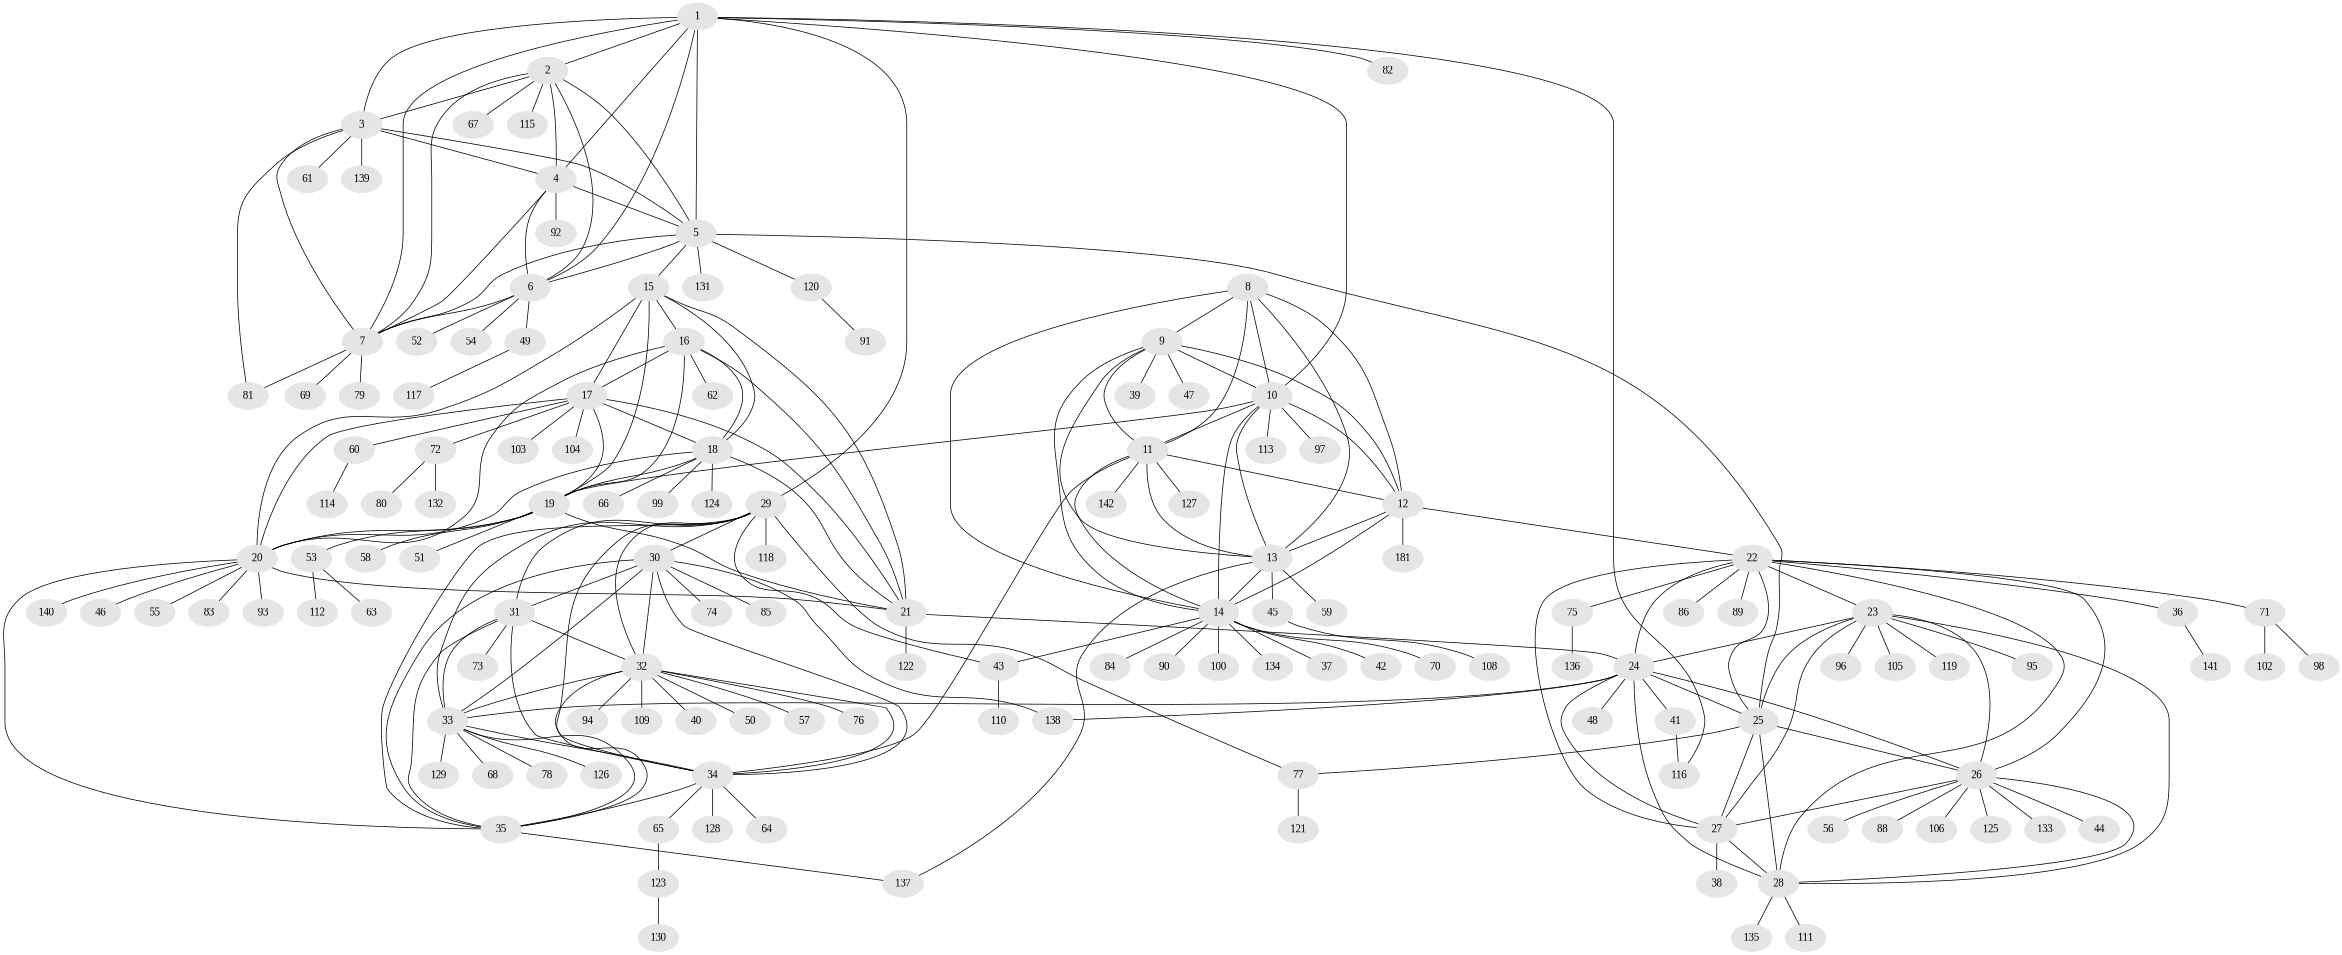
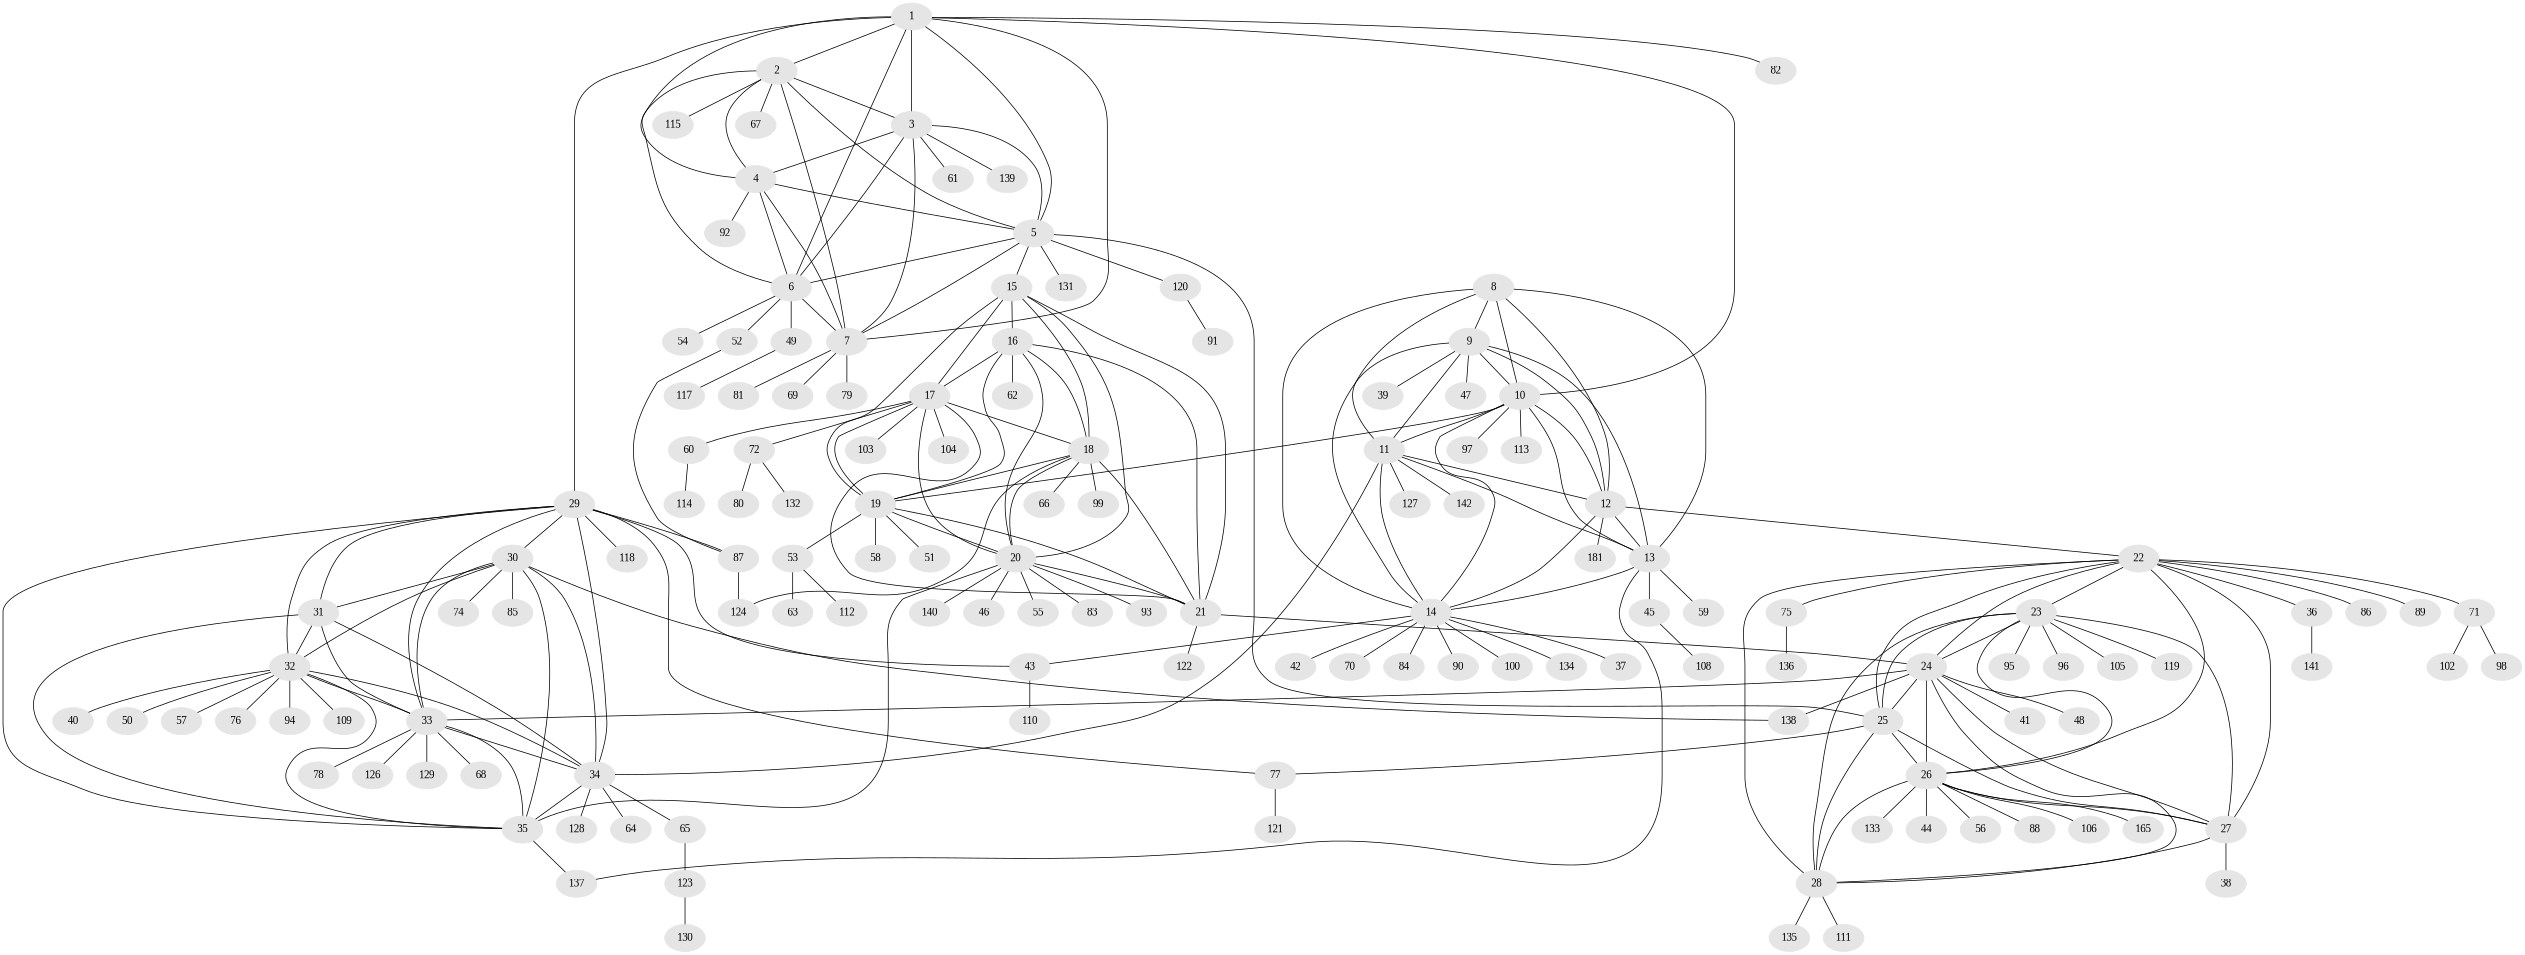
(238, 229) -> (854, 208)
none -> (738, 559)
(478, 667) -> none
(1679, 775) -> none
(1991, 830) -> (2143, 830)
